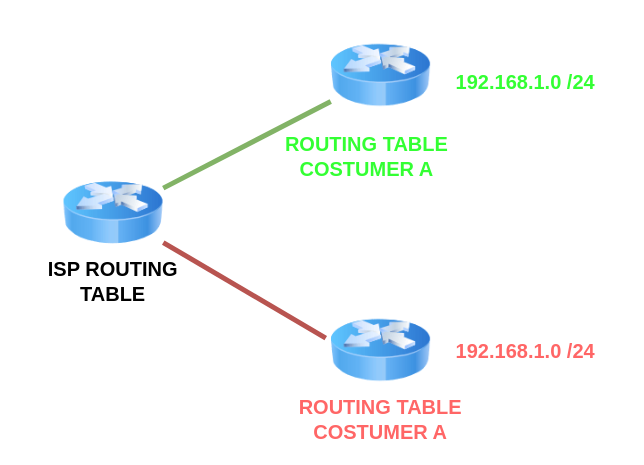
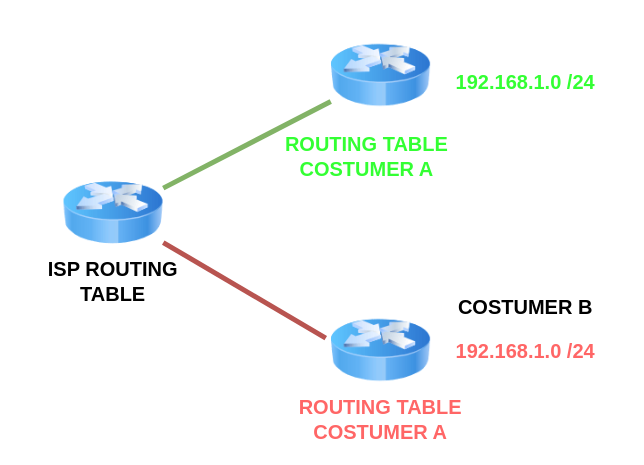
none -> (526, 307)
